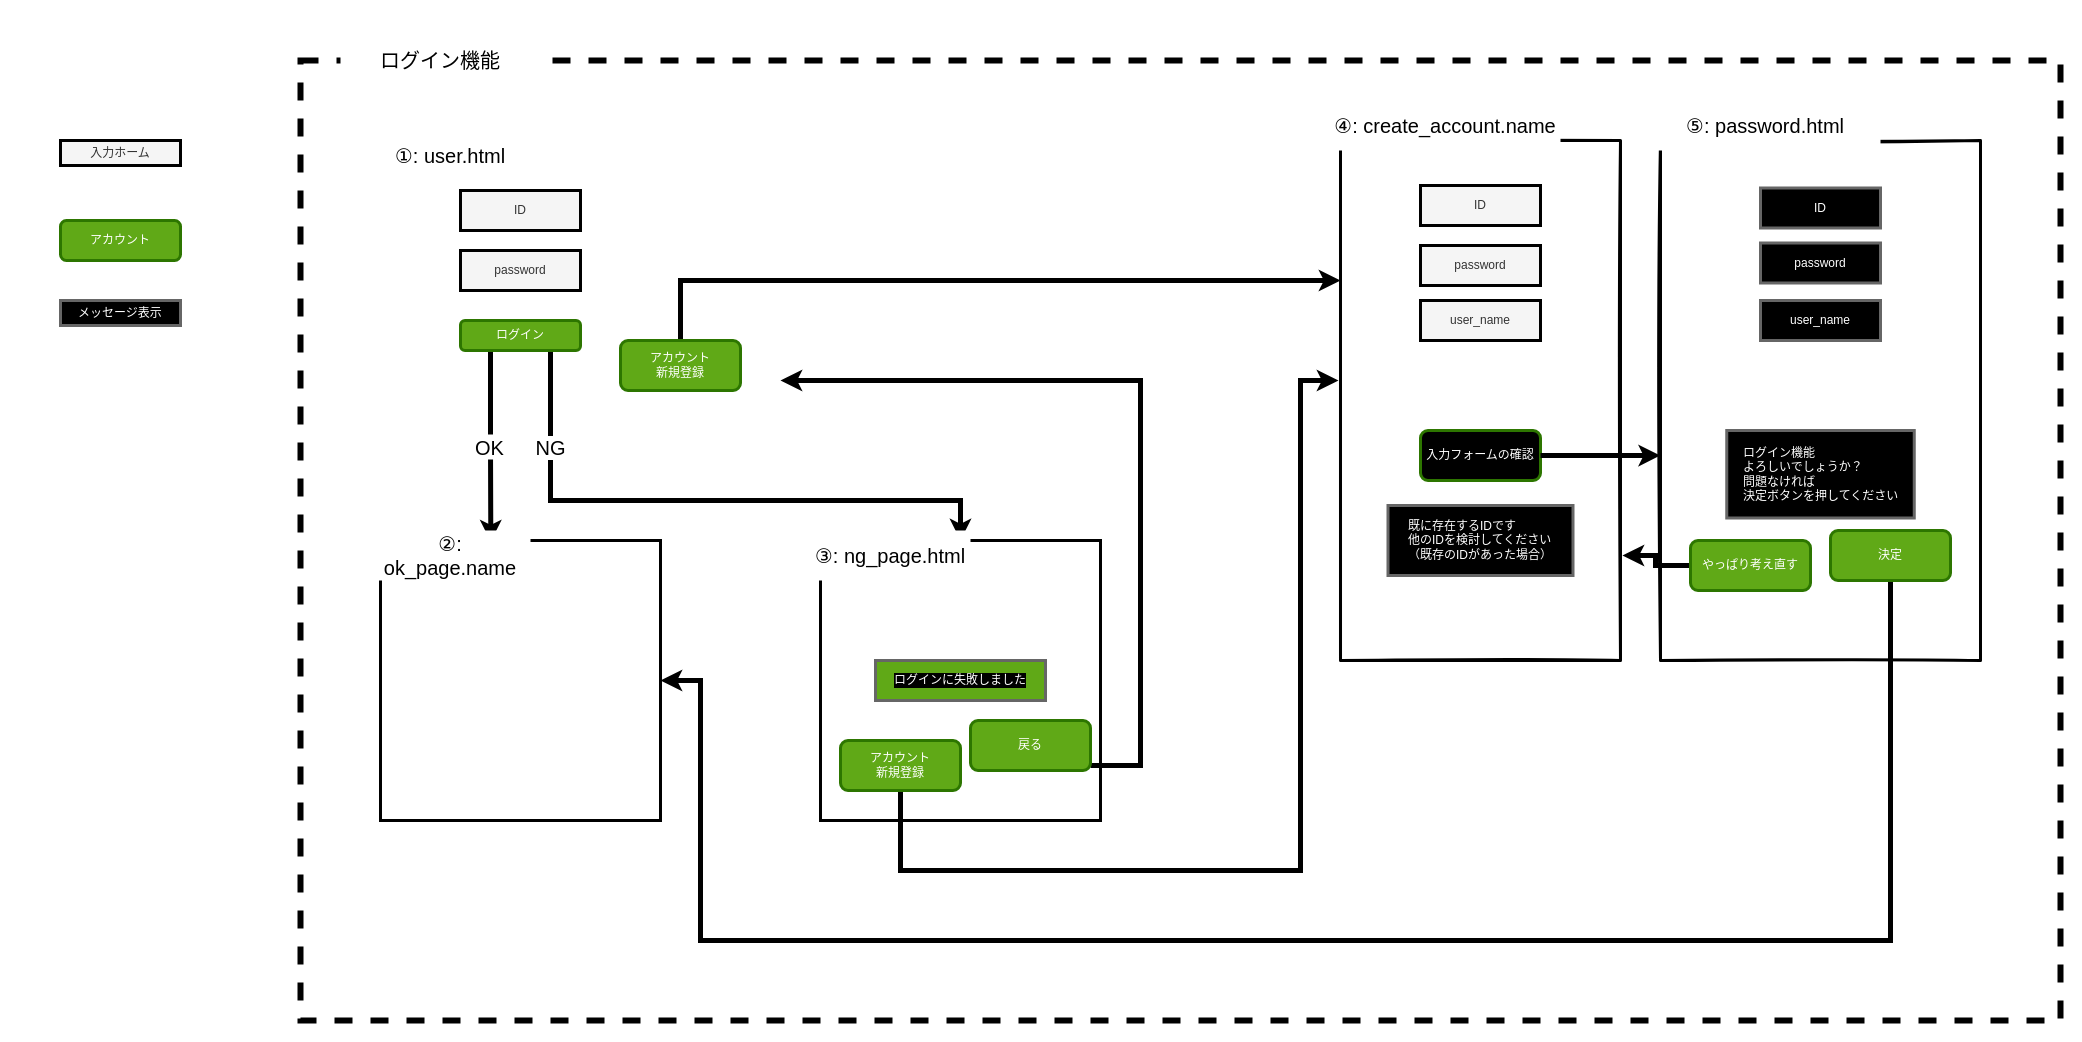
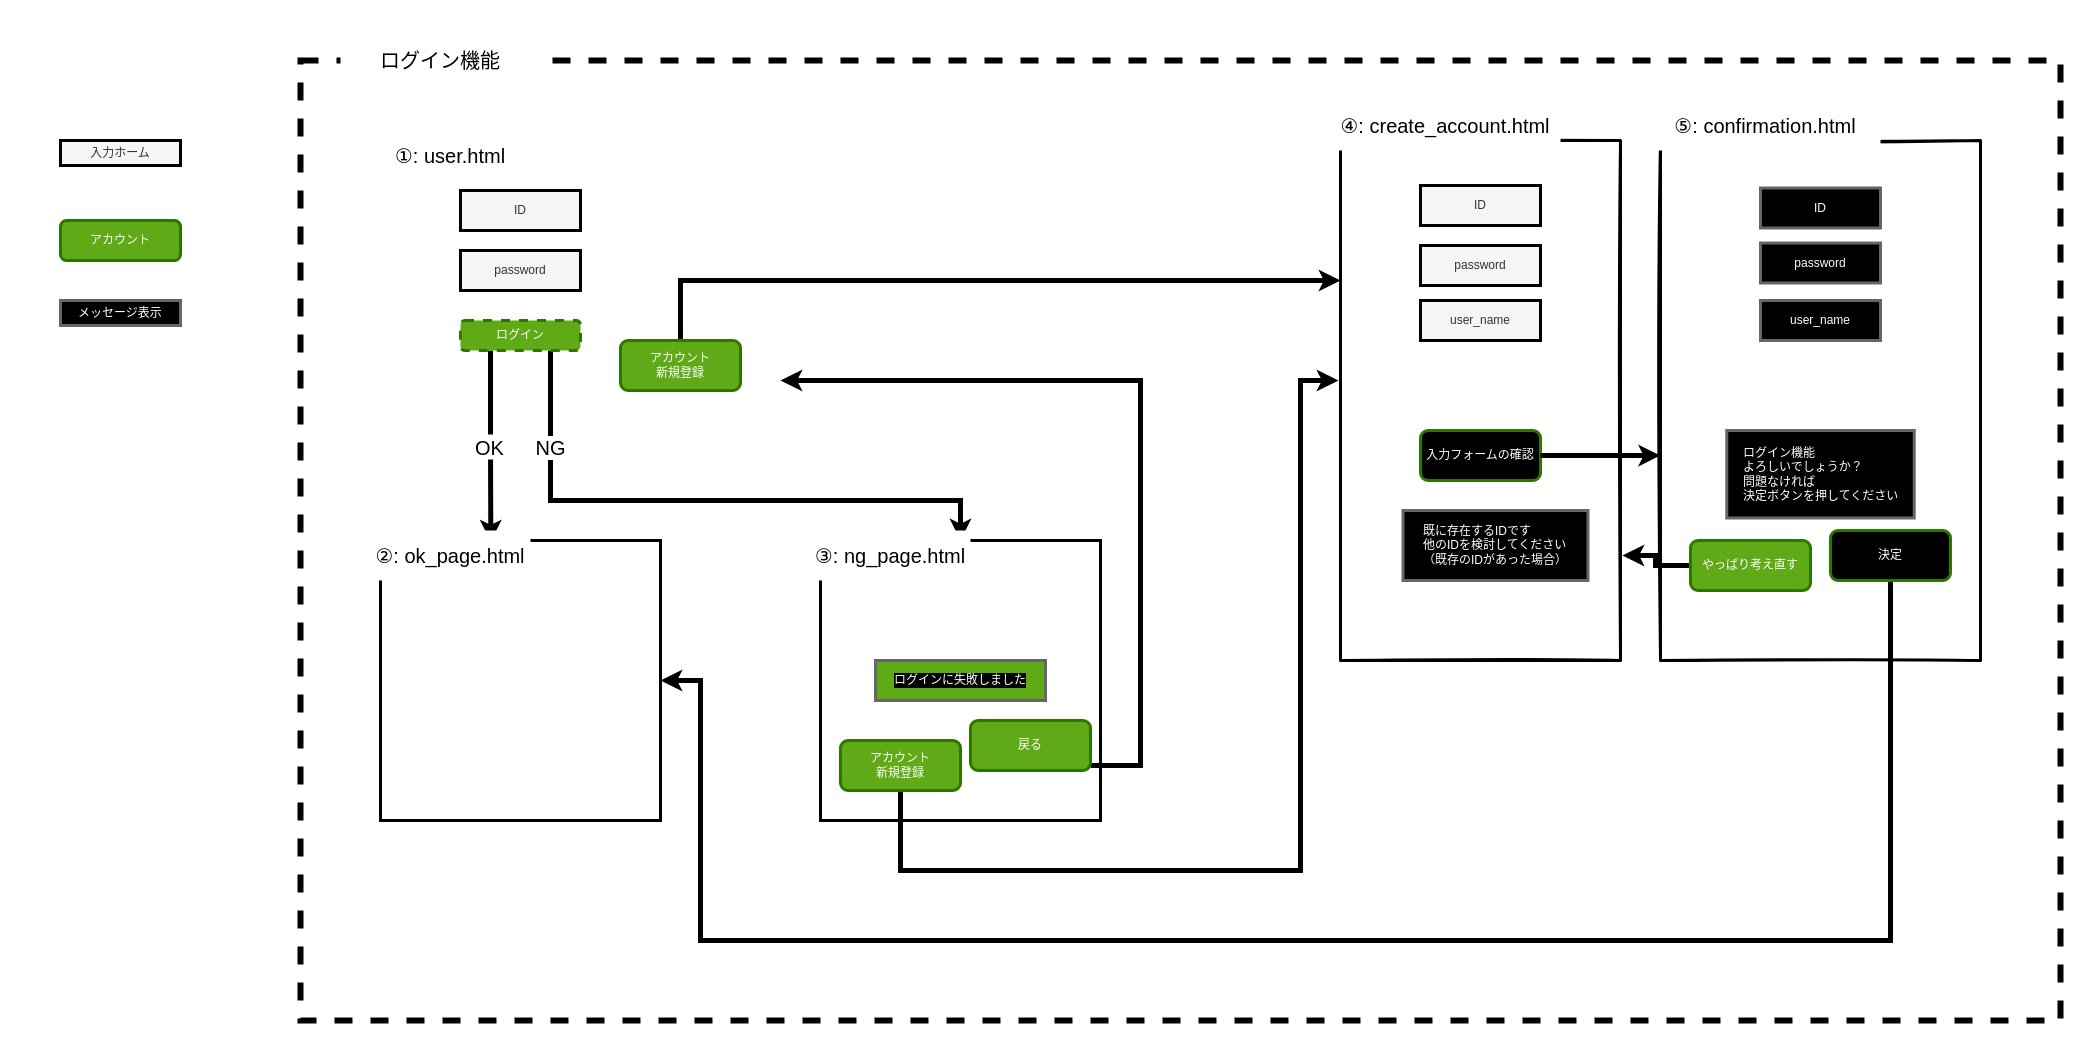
(1446, 126) -> (1446, 126)
(1766, 126) -> (1766, 126)
(521, 336) -> (521, 336)
(1481, 541) -> (1496, 546)
(451, 556) -> (451, 556)
(1891, 556) -> (1891, 556)
